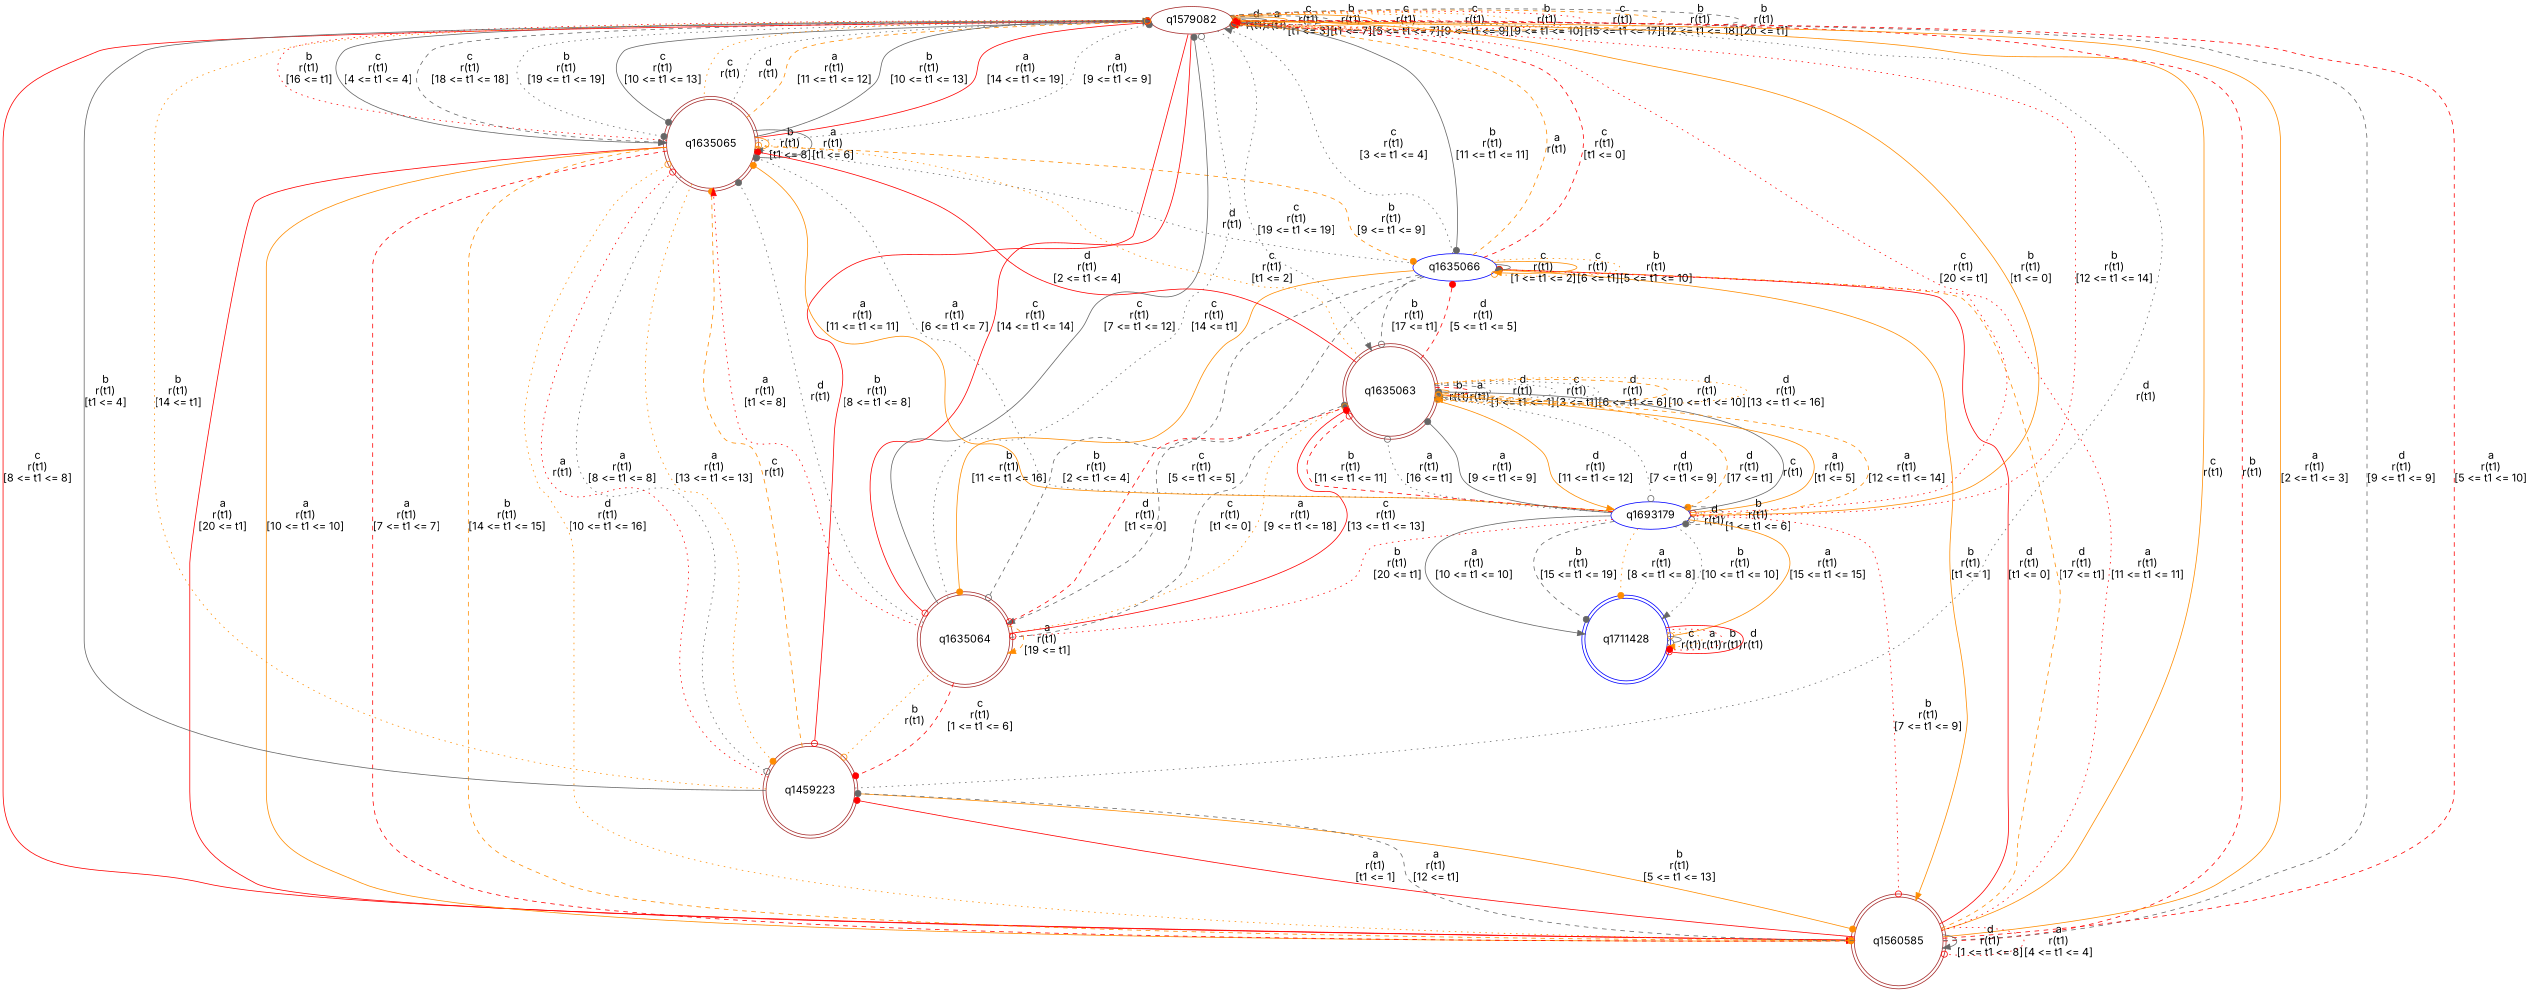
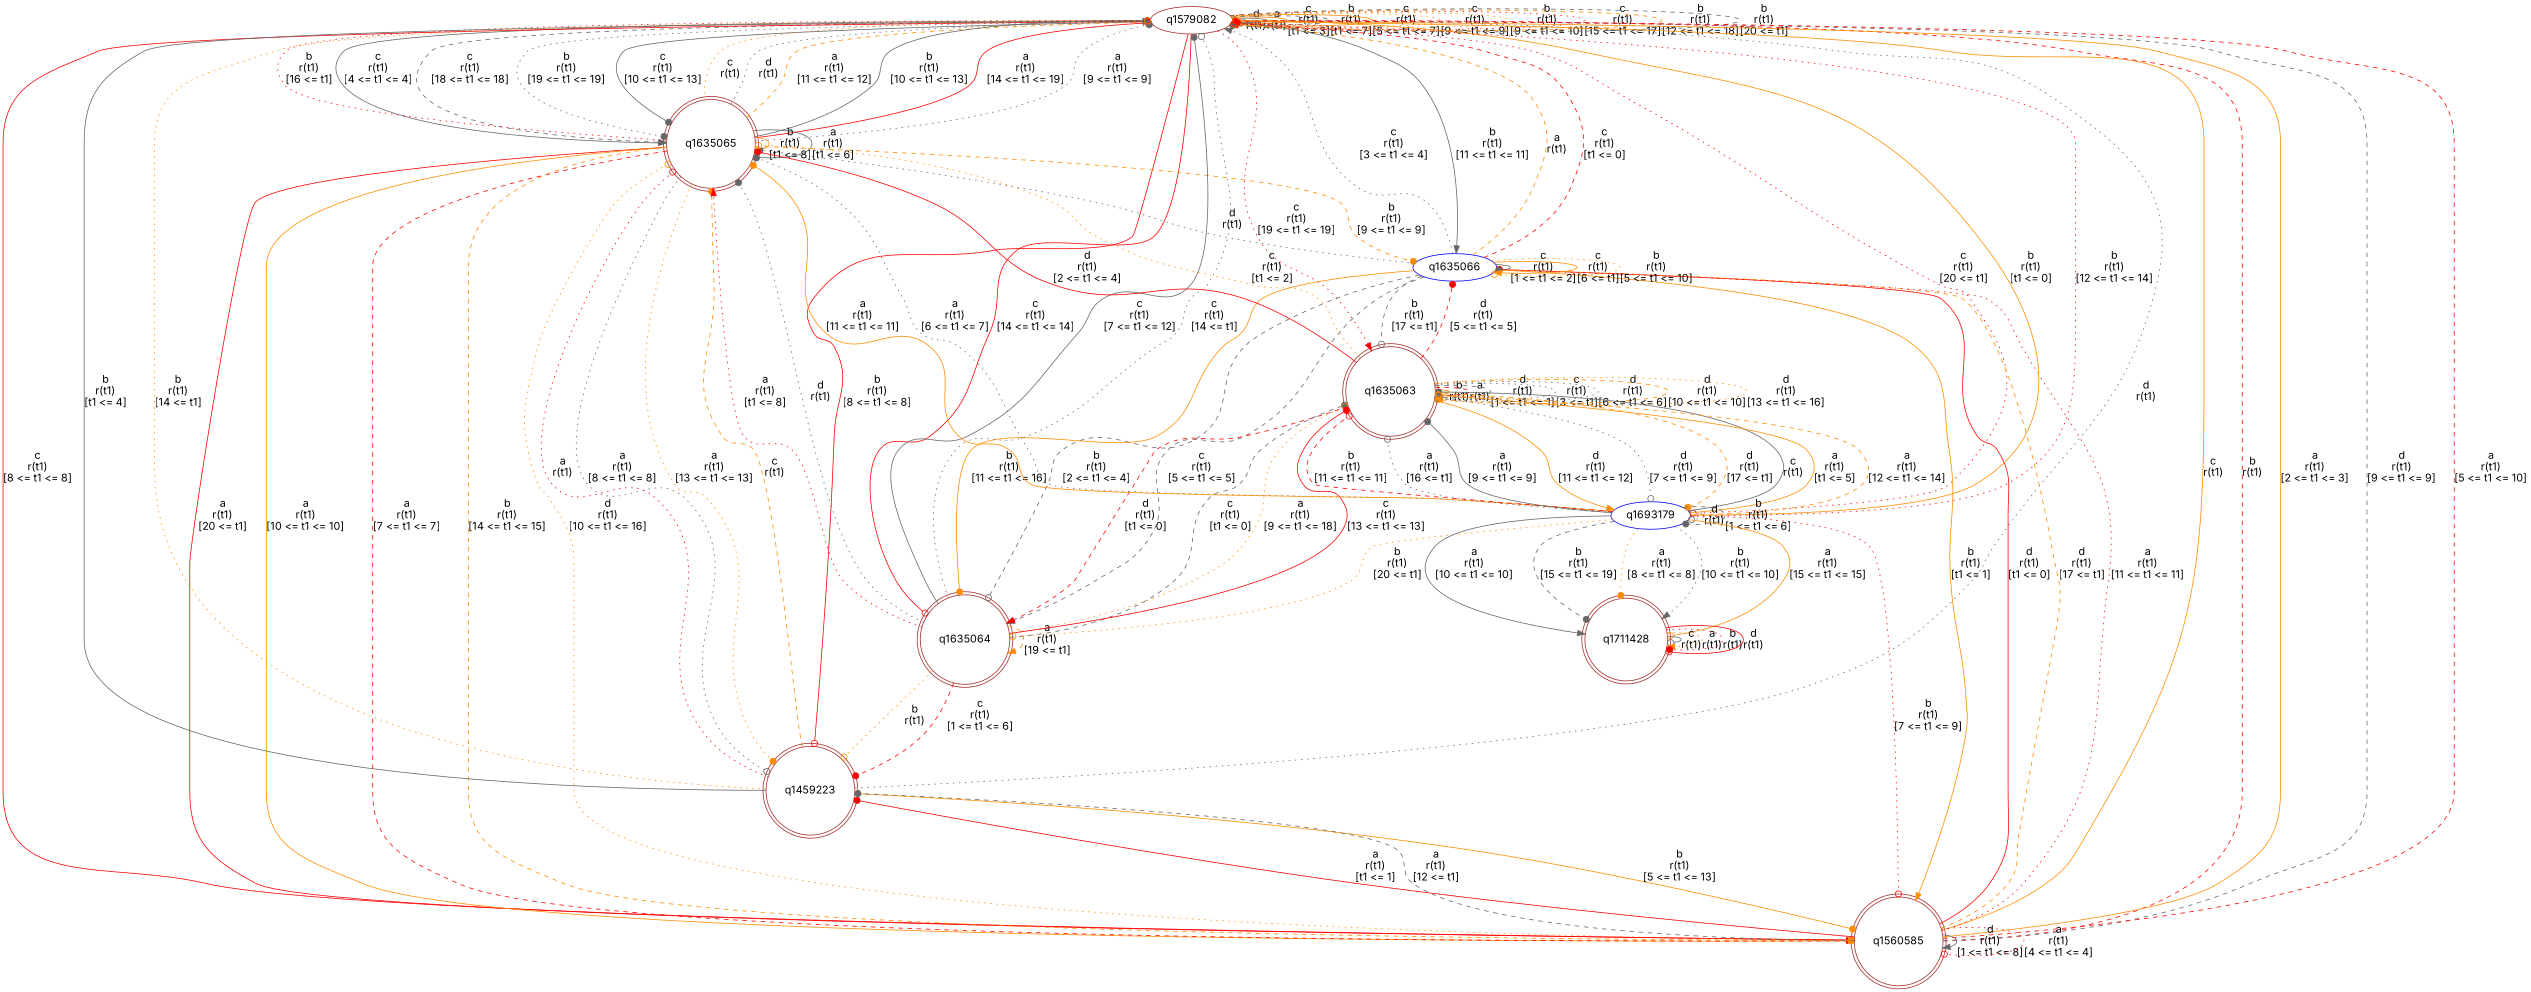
(1410, 72) -> (1410, 72)
(1247, 206) -> (1247, 206)
(1148, 461) -> (1148, 461)
(1325, 593) -> (1325, 593)
(1626, 640) -> (1626, 640)
